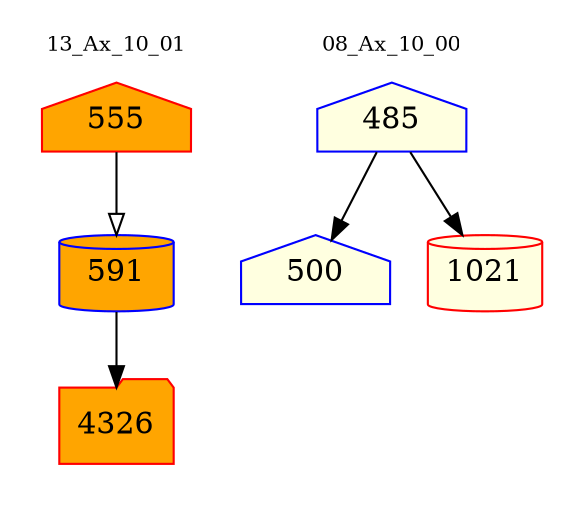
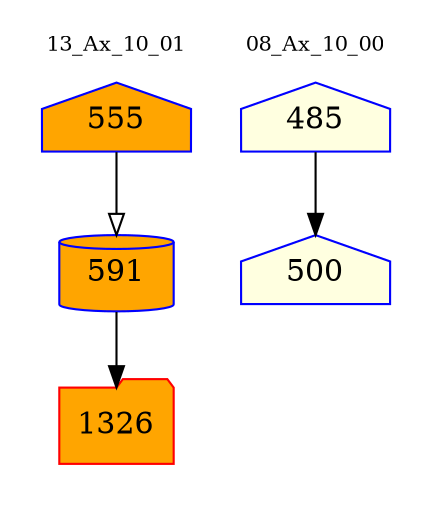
(116, 121) -> (116, 121)
(485, 273) -> none
(116, 426) -> (116, 426)
